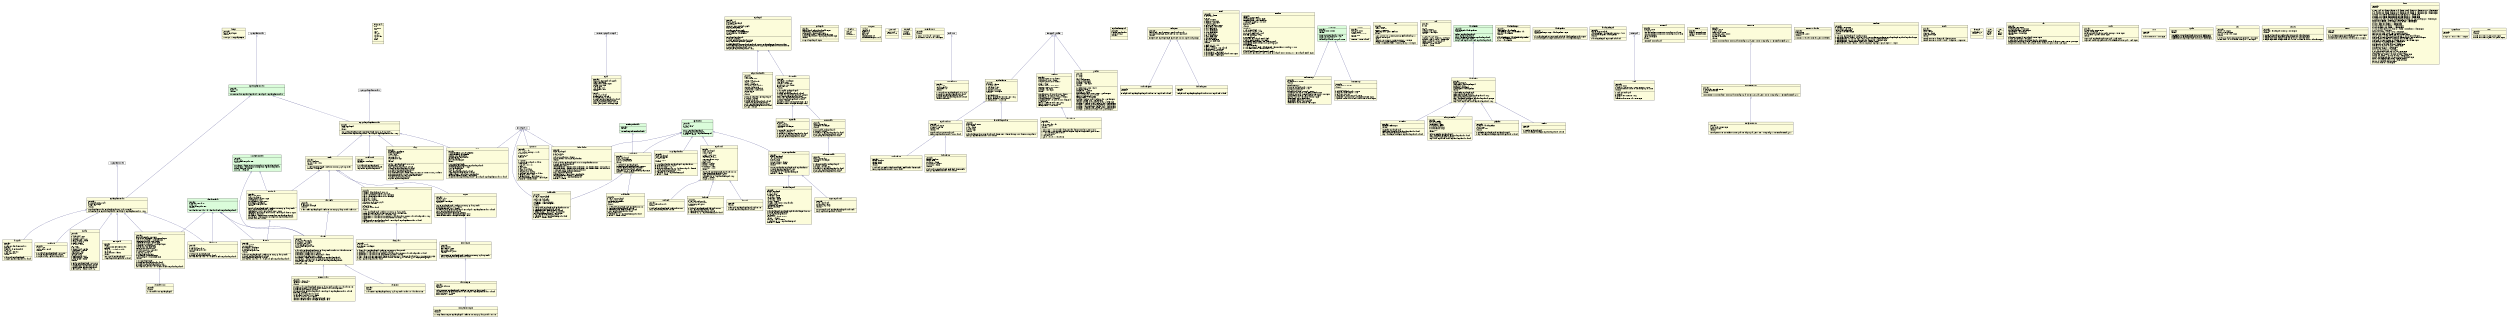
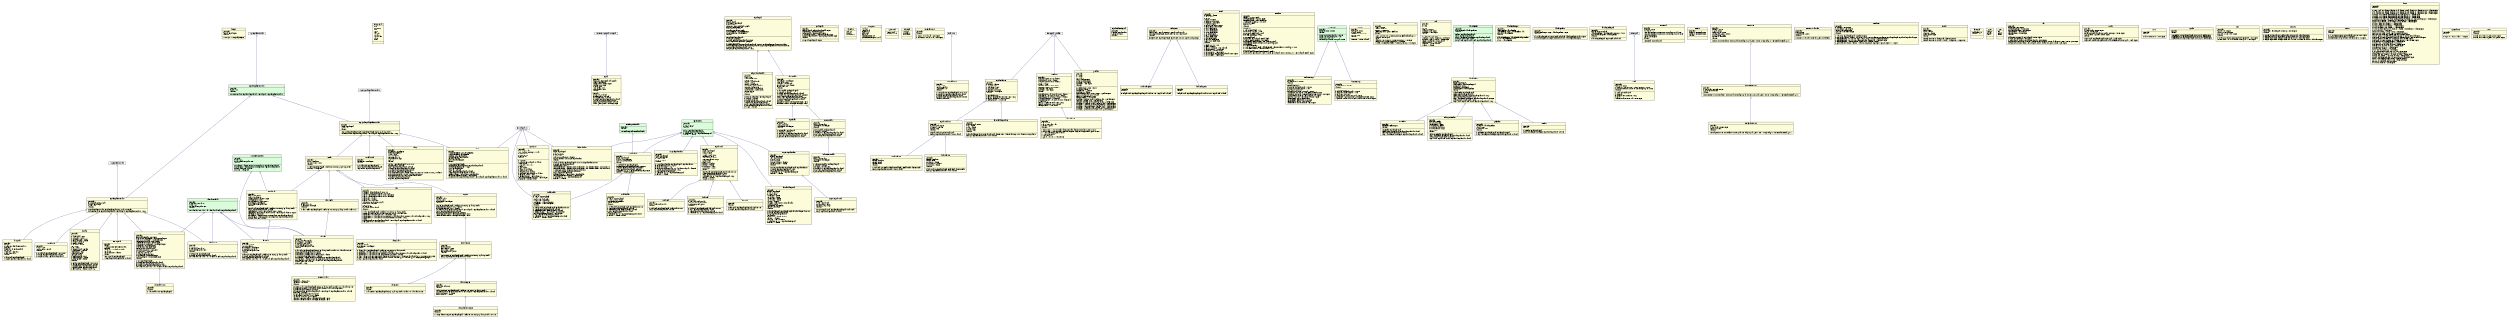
(789, 182) -> (748, 154)
(364, 276) -> (432, 274)
